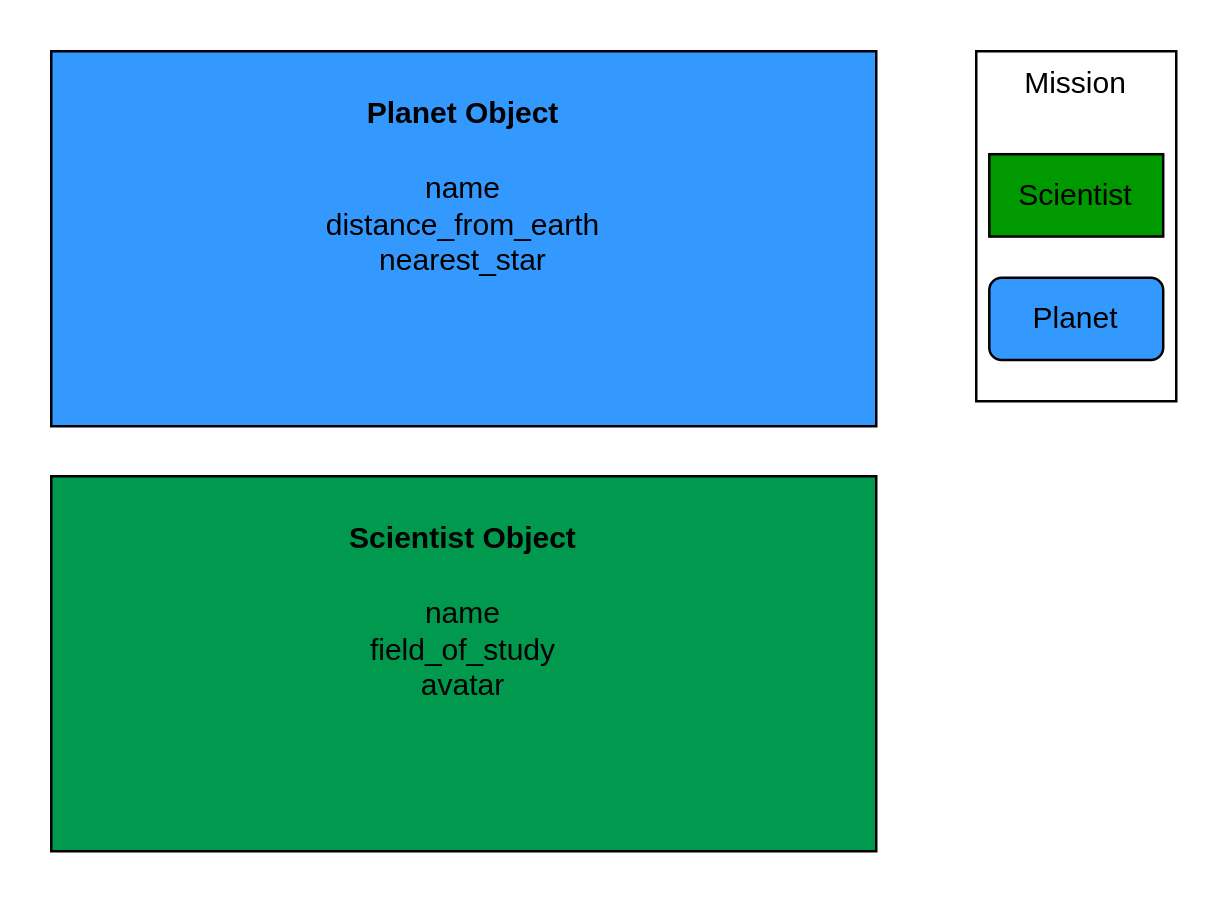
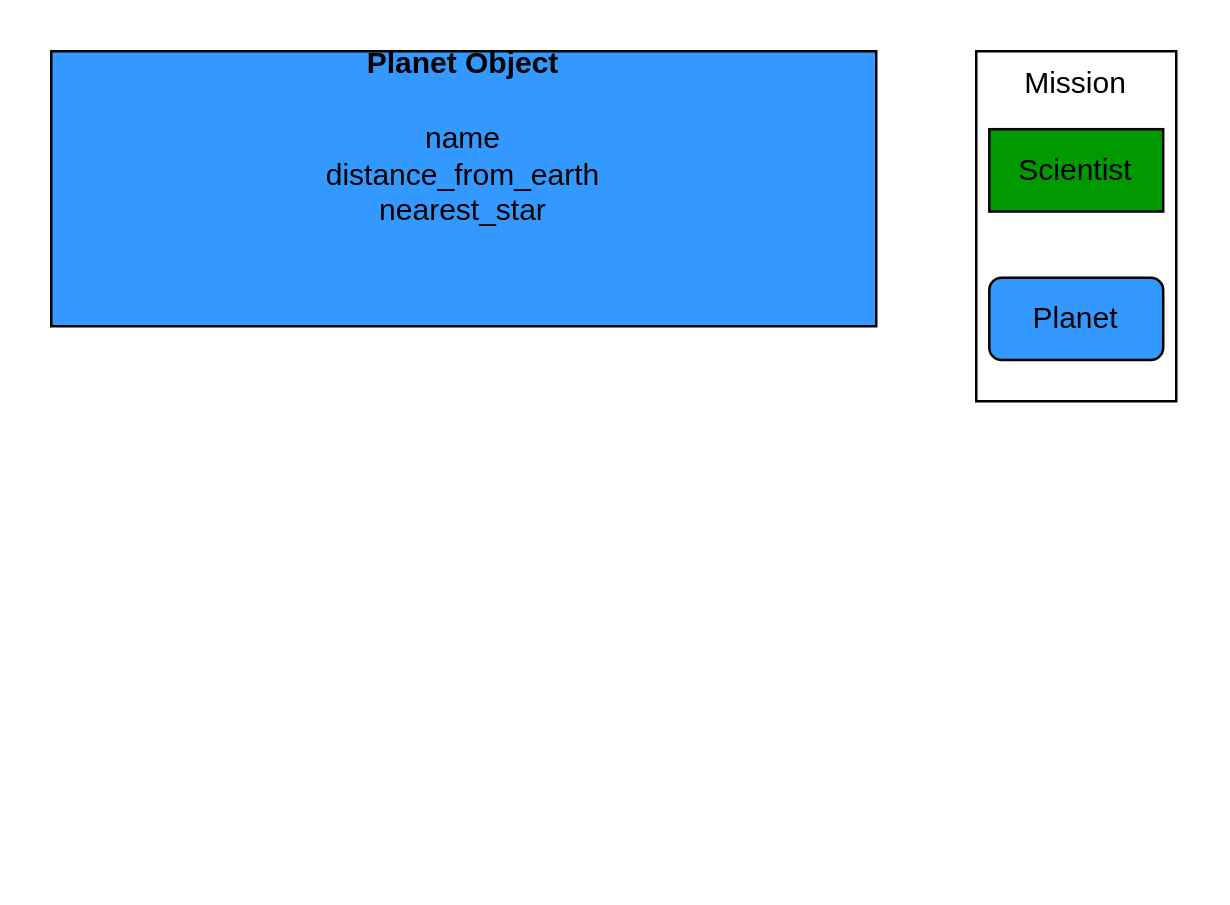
(1076, 195) -> (1076, 170)
(464, 239) -> (464, 189)
(464, 664) -> none
